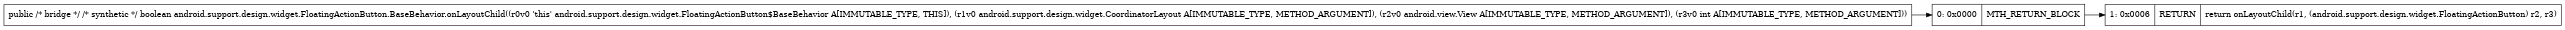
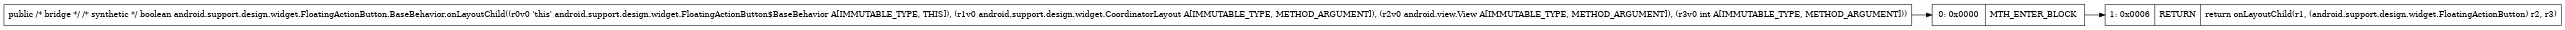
(2033, 15) -> (2033, 15)
